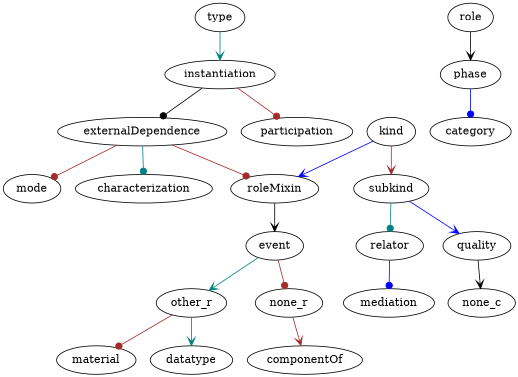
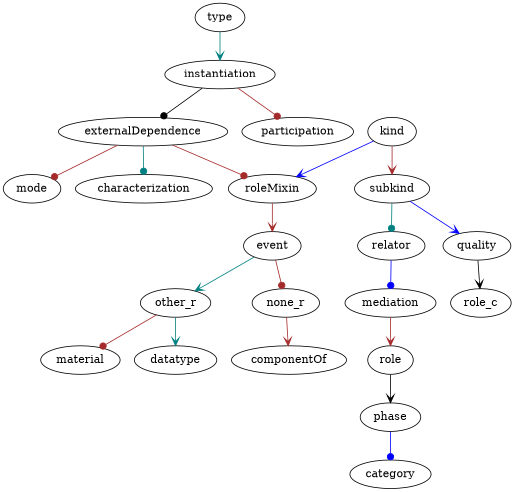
(275, 213) -> (272, 213)
(482, 303) -> (481, 303)
none -> (391, 328)
